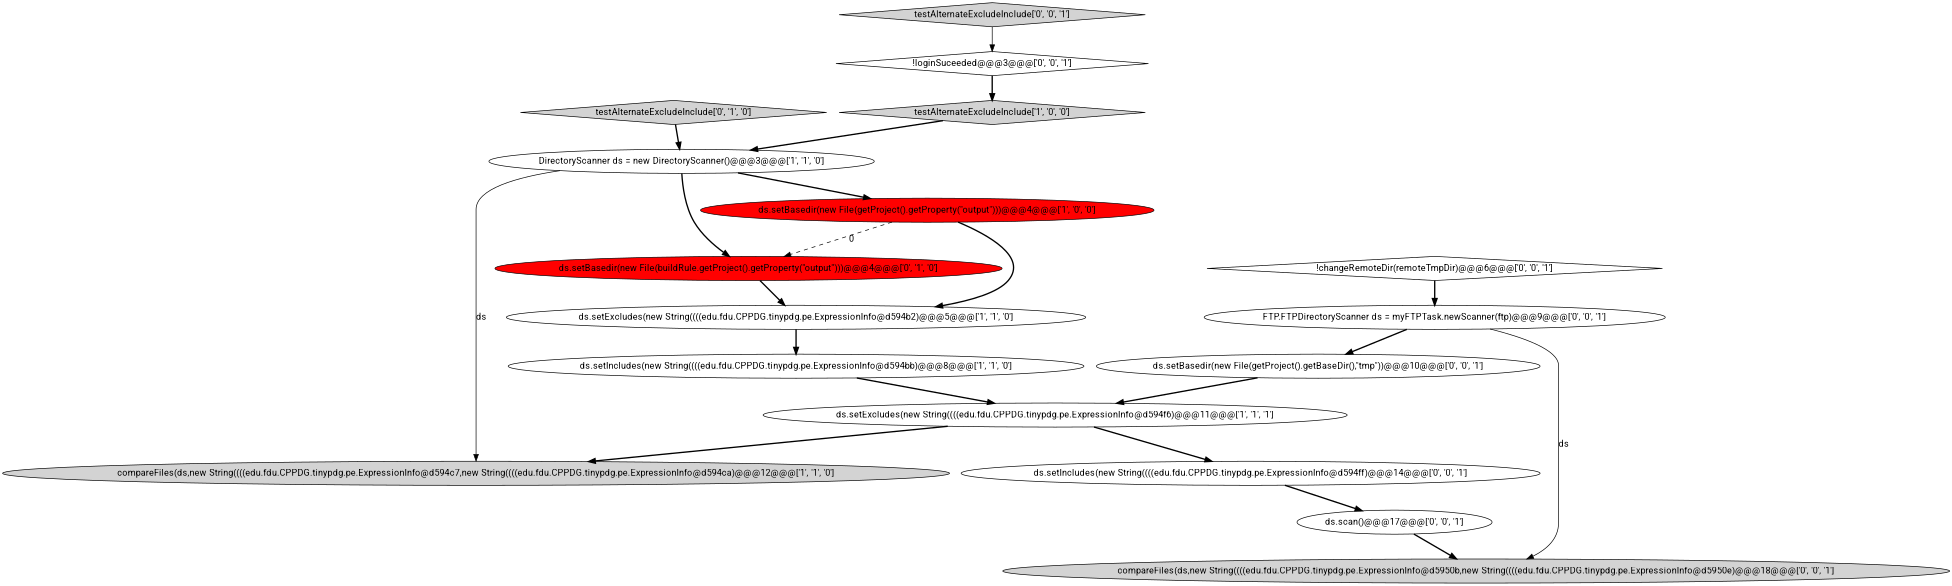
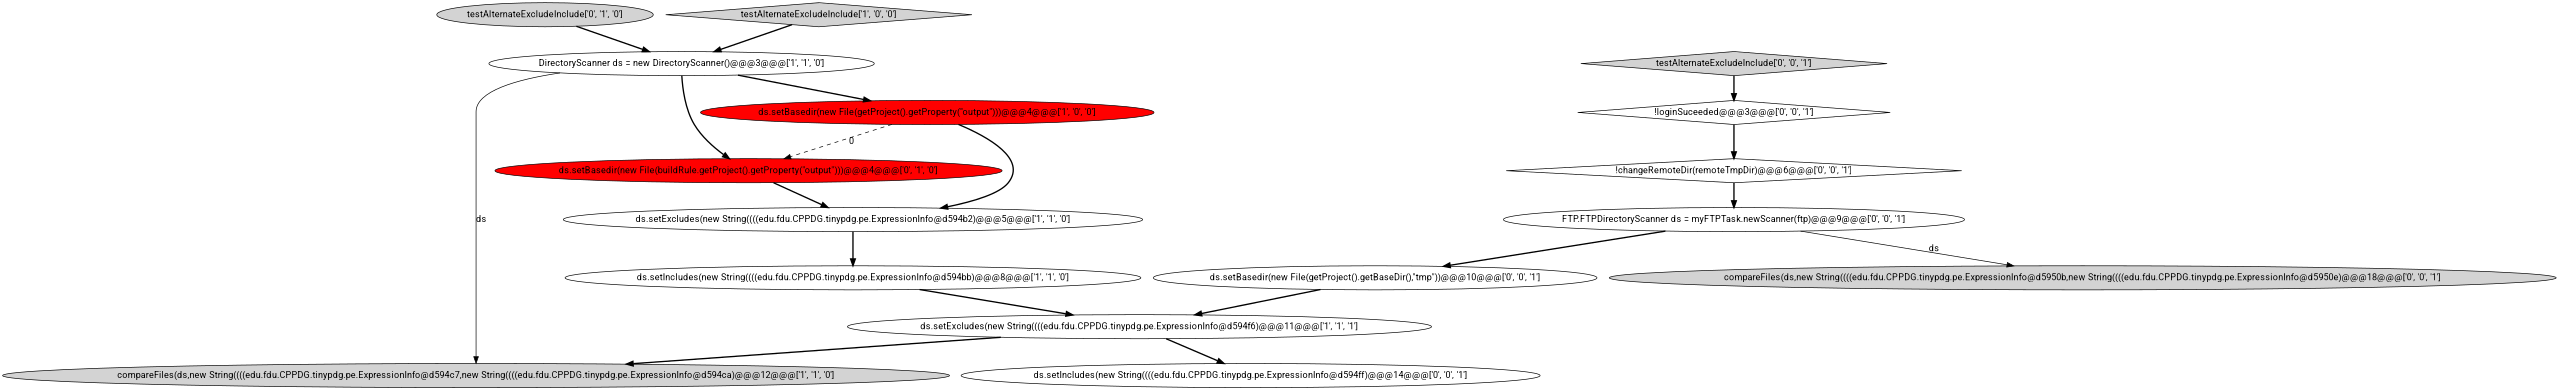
(992, 36) -> (1734, 85)
(992, 85) -> (1734, 138)
(674, 112) -> (545, 15)
(1395, 522) -> none
